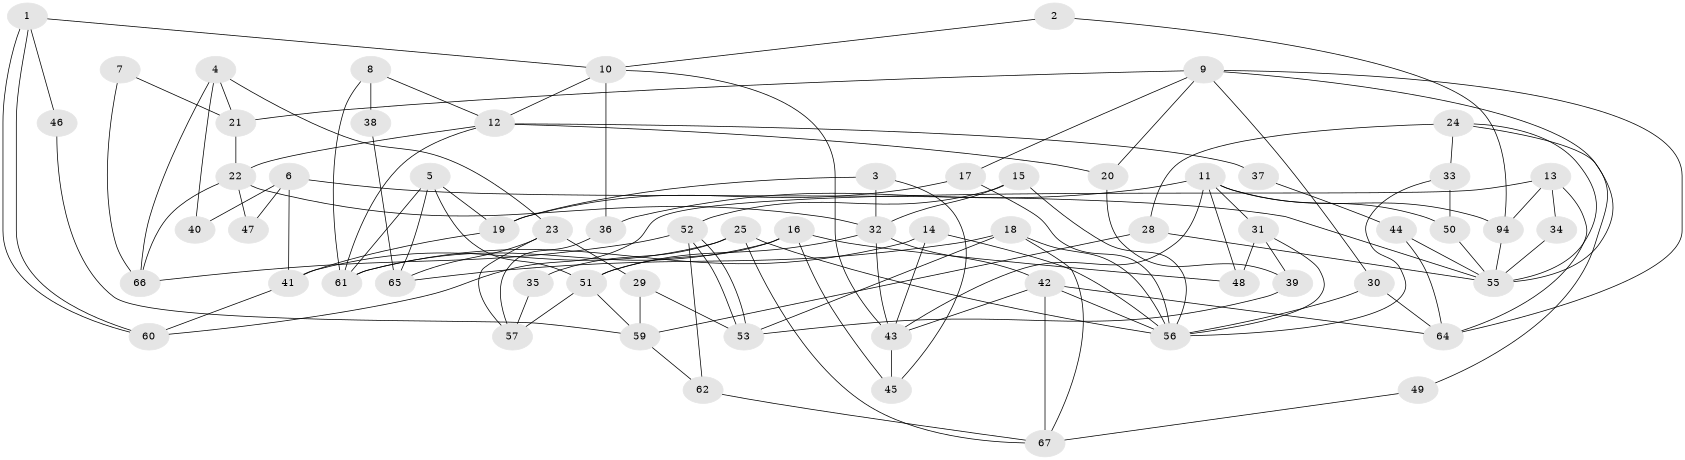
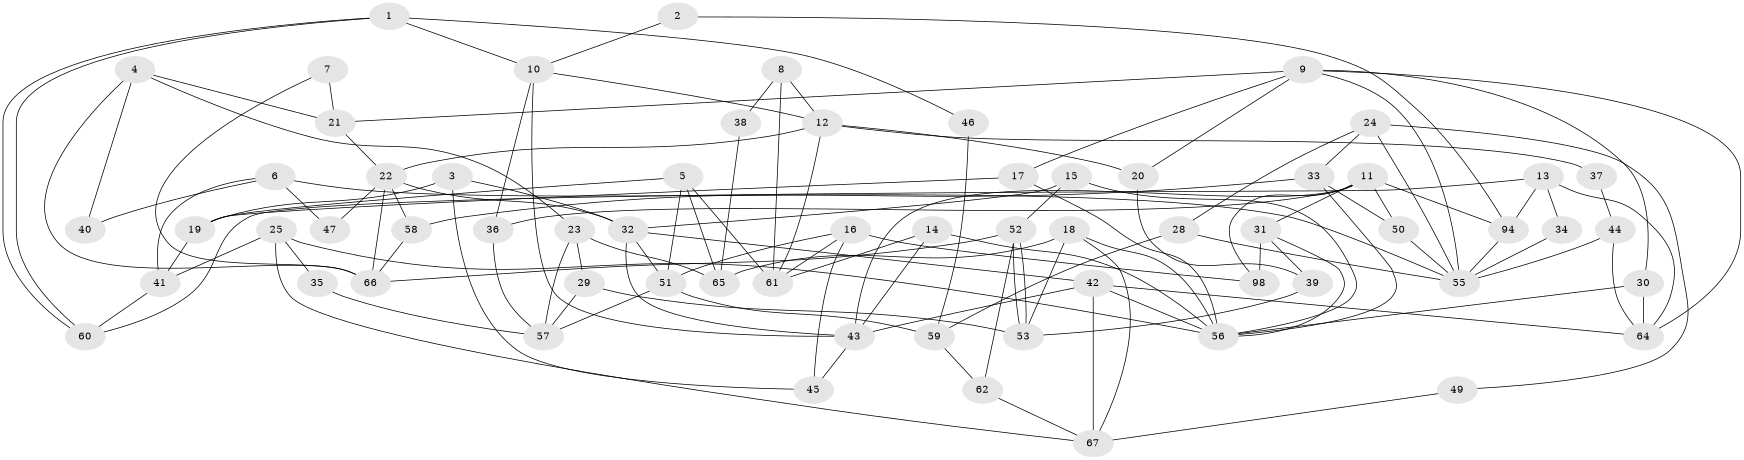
none -> (412, 230)
(1239, 283) -> (1259, 283)
(640, 310) -> (564, 310)
